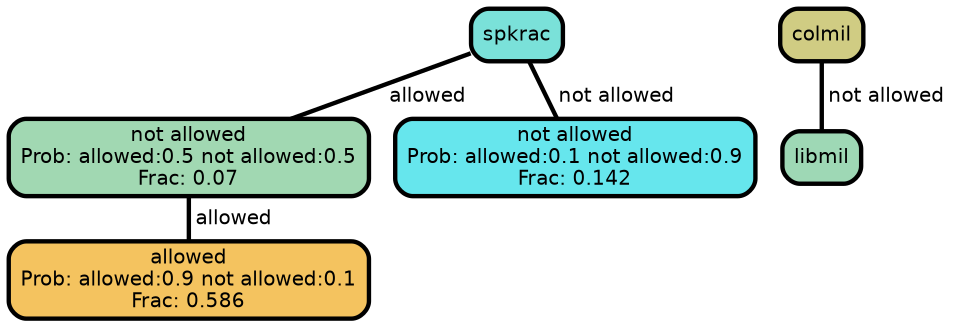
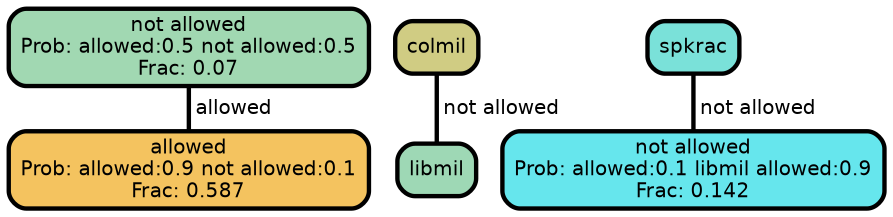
(381, 86) -> none
(575, 158) -> (693, 170)
(189, 280) -> (189, 170)
